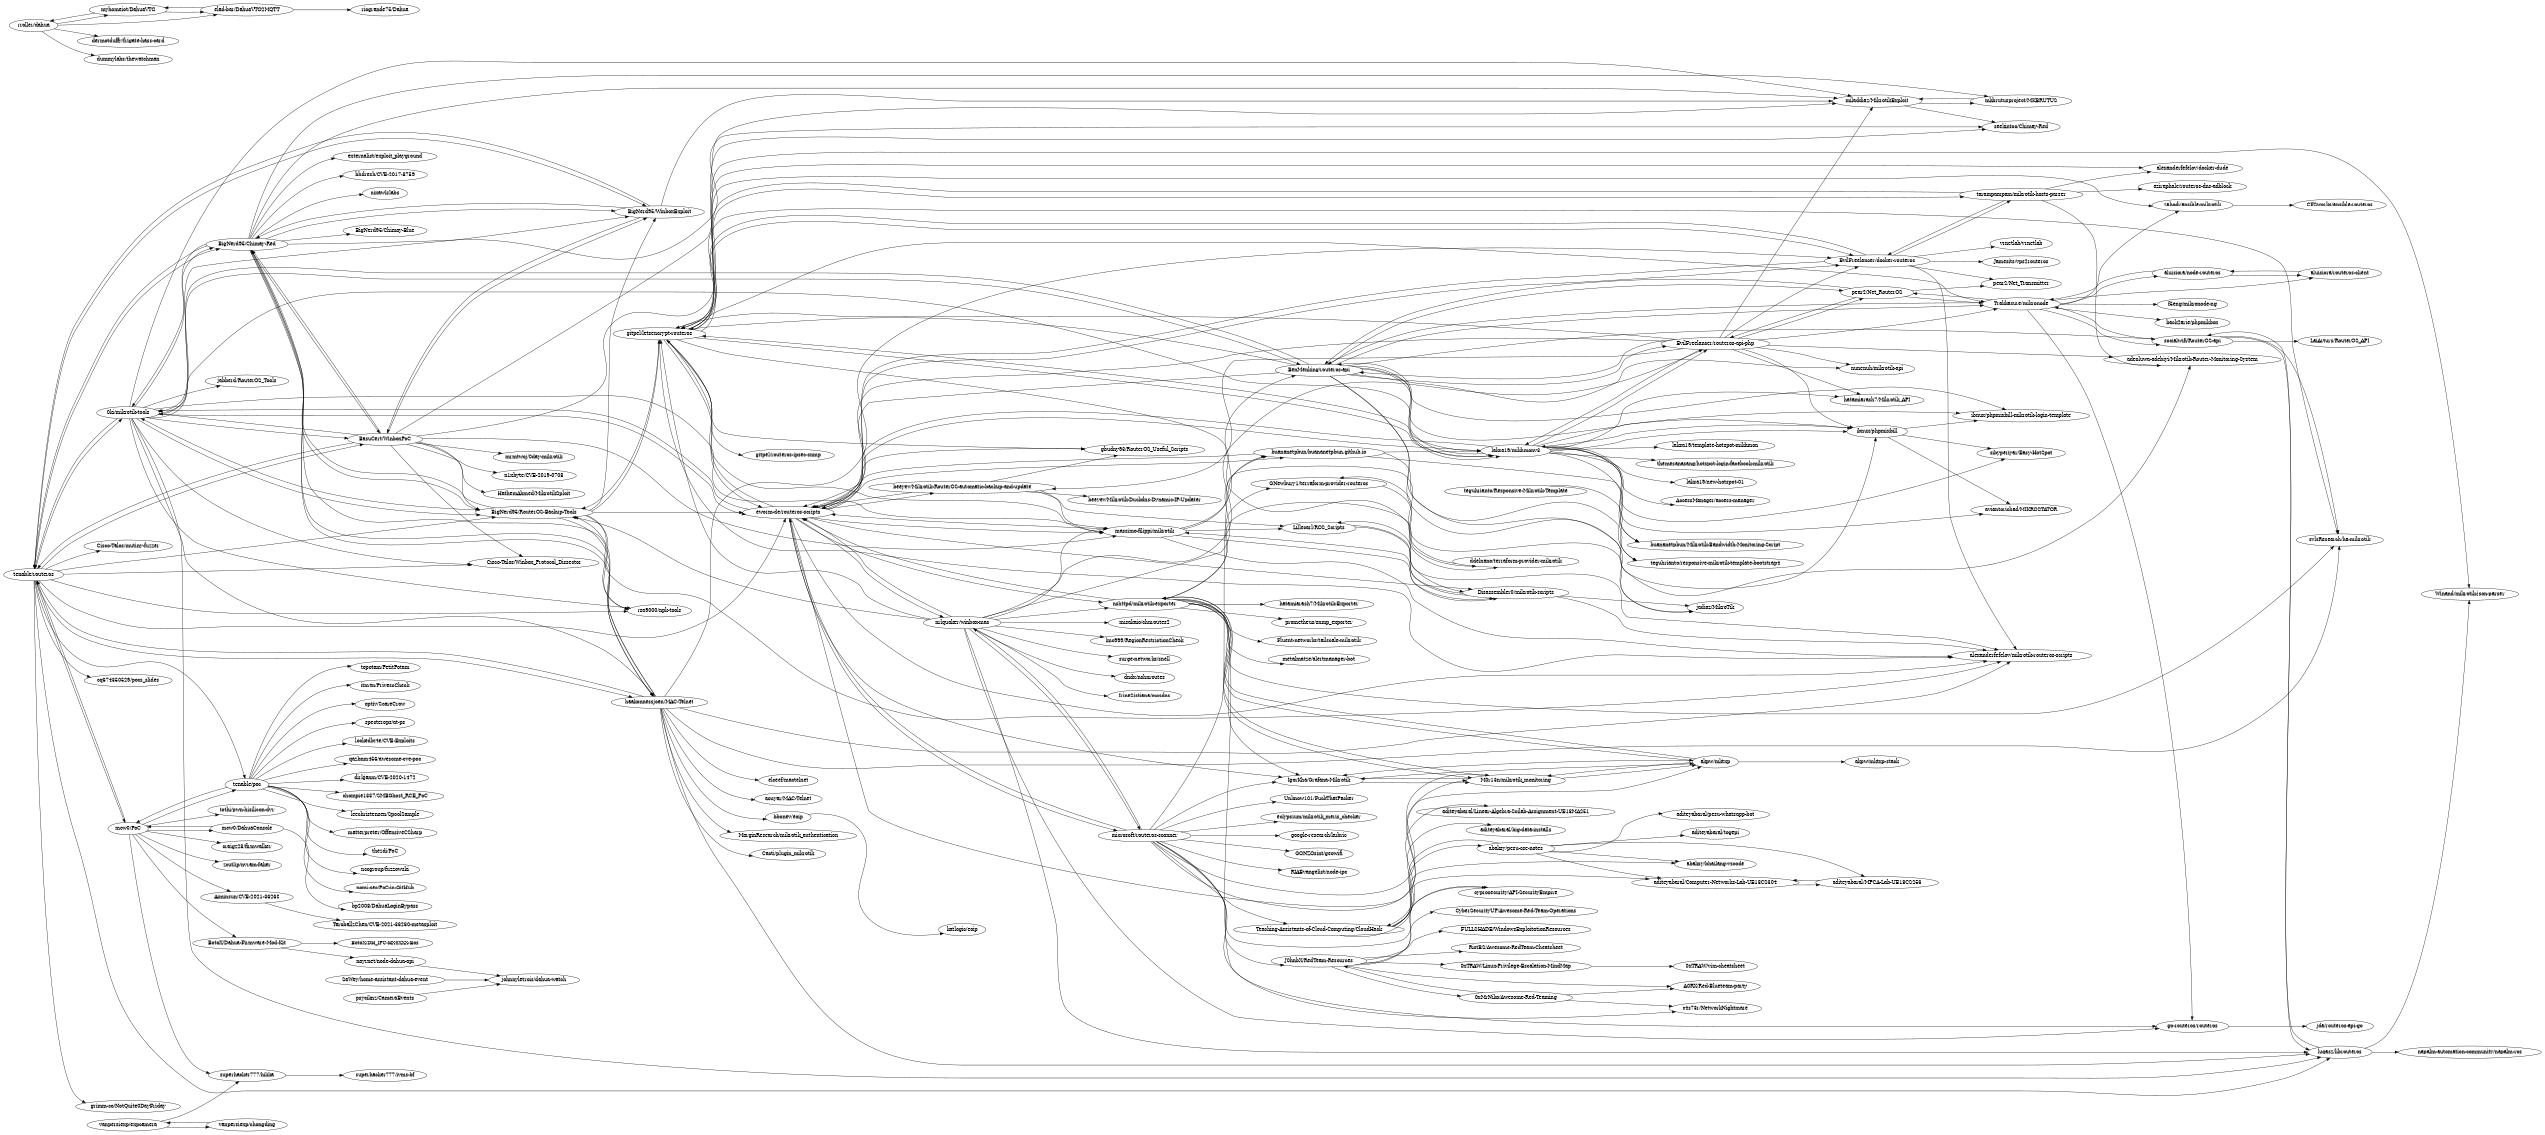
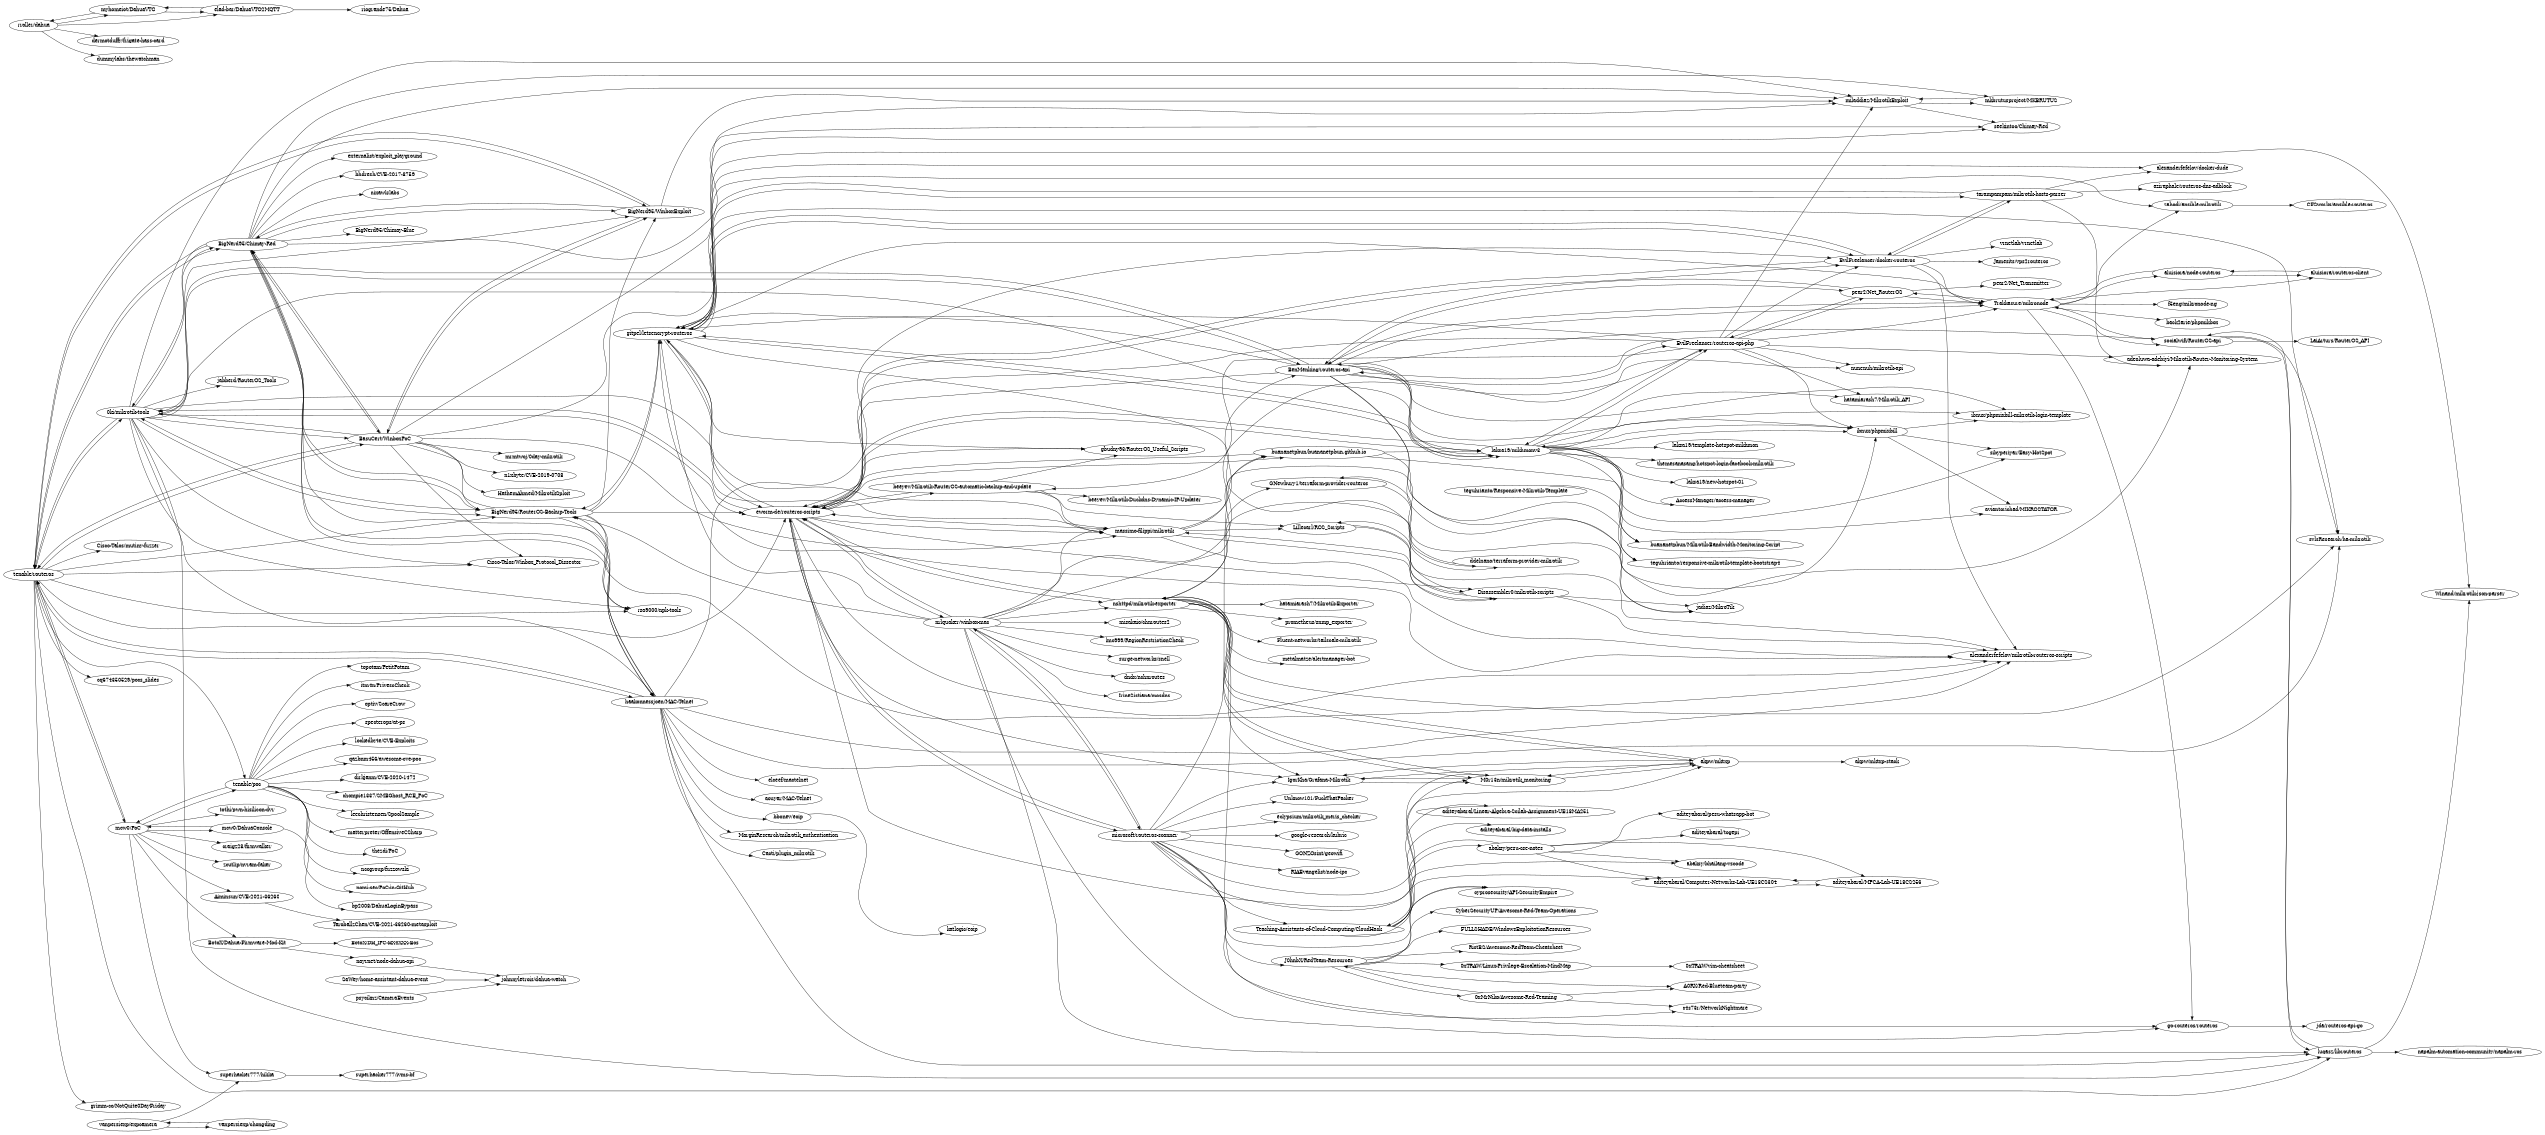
(1949, 272) -> (1945, 284)
(788, 455) -> none
